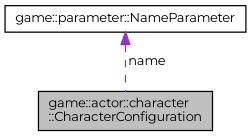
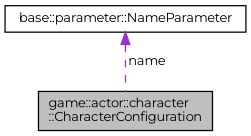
(125, 19) -> (125, 19)
